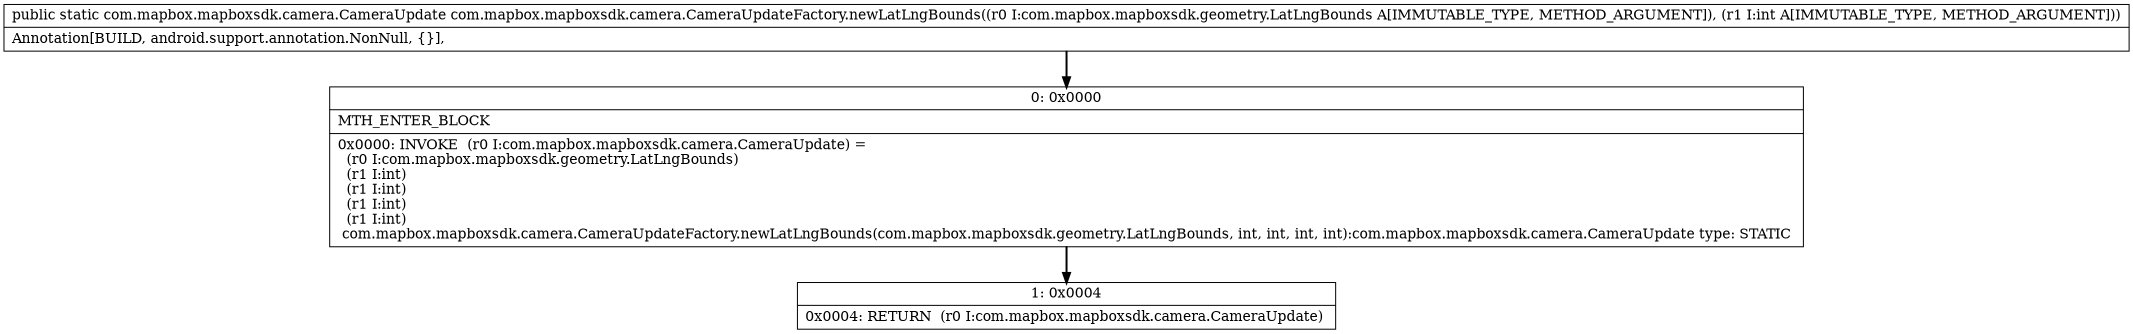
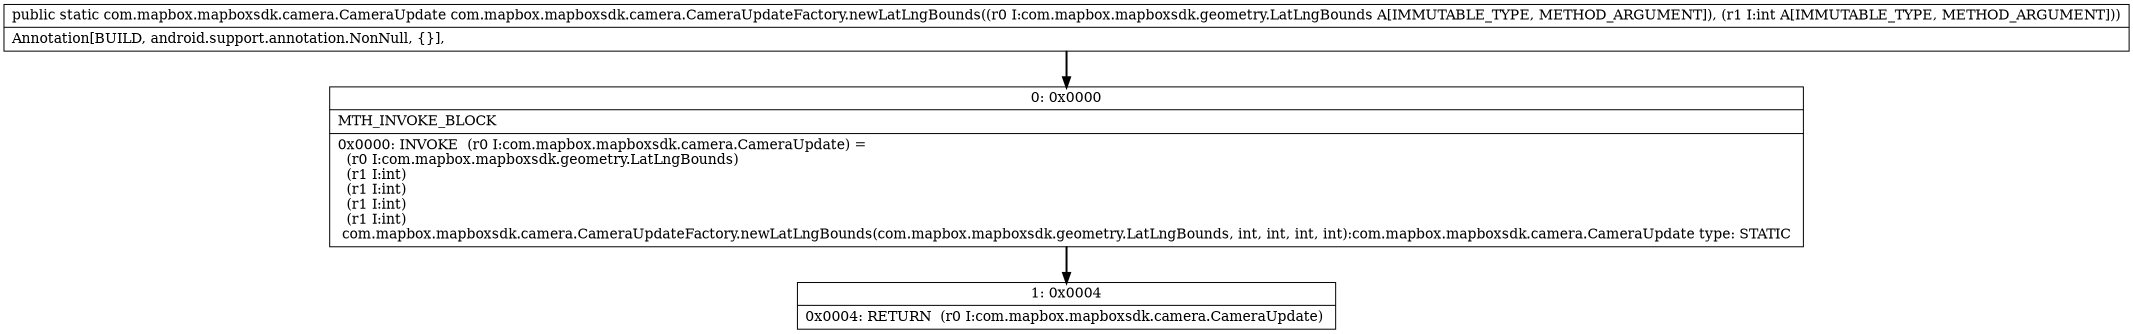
(414, 121) -> (417, 121)
